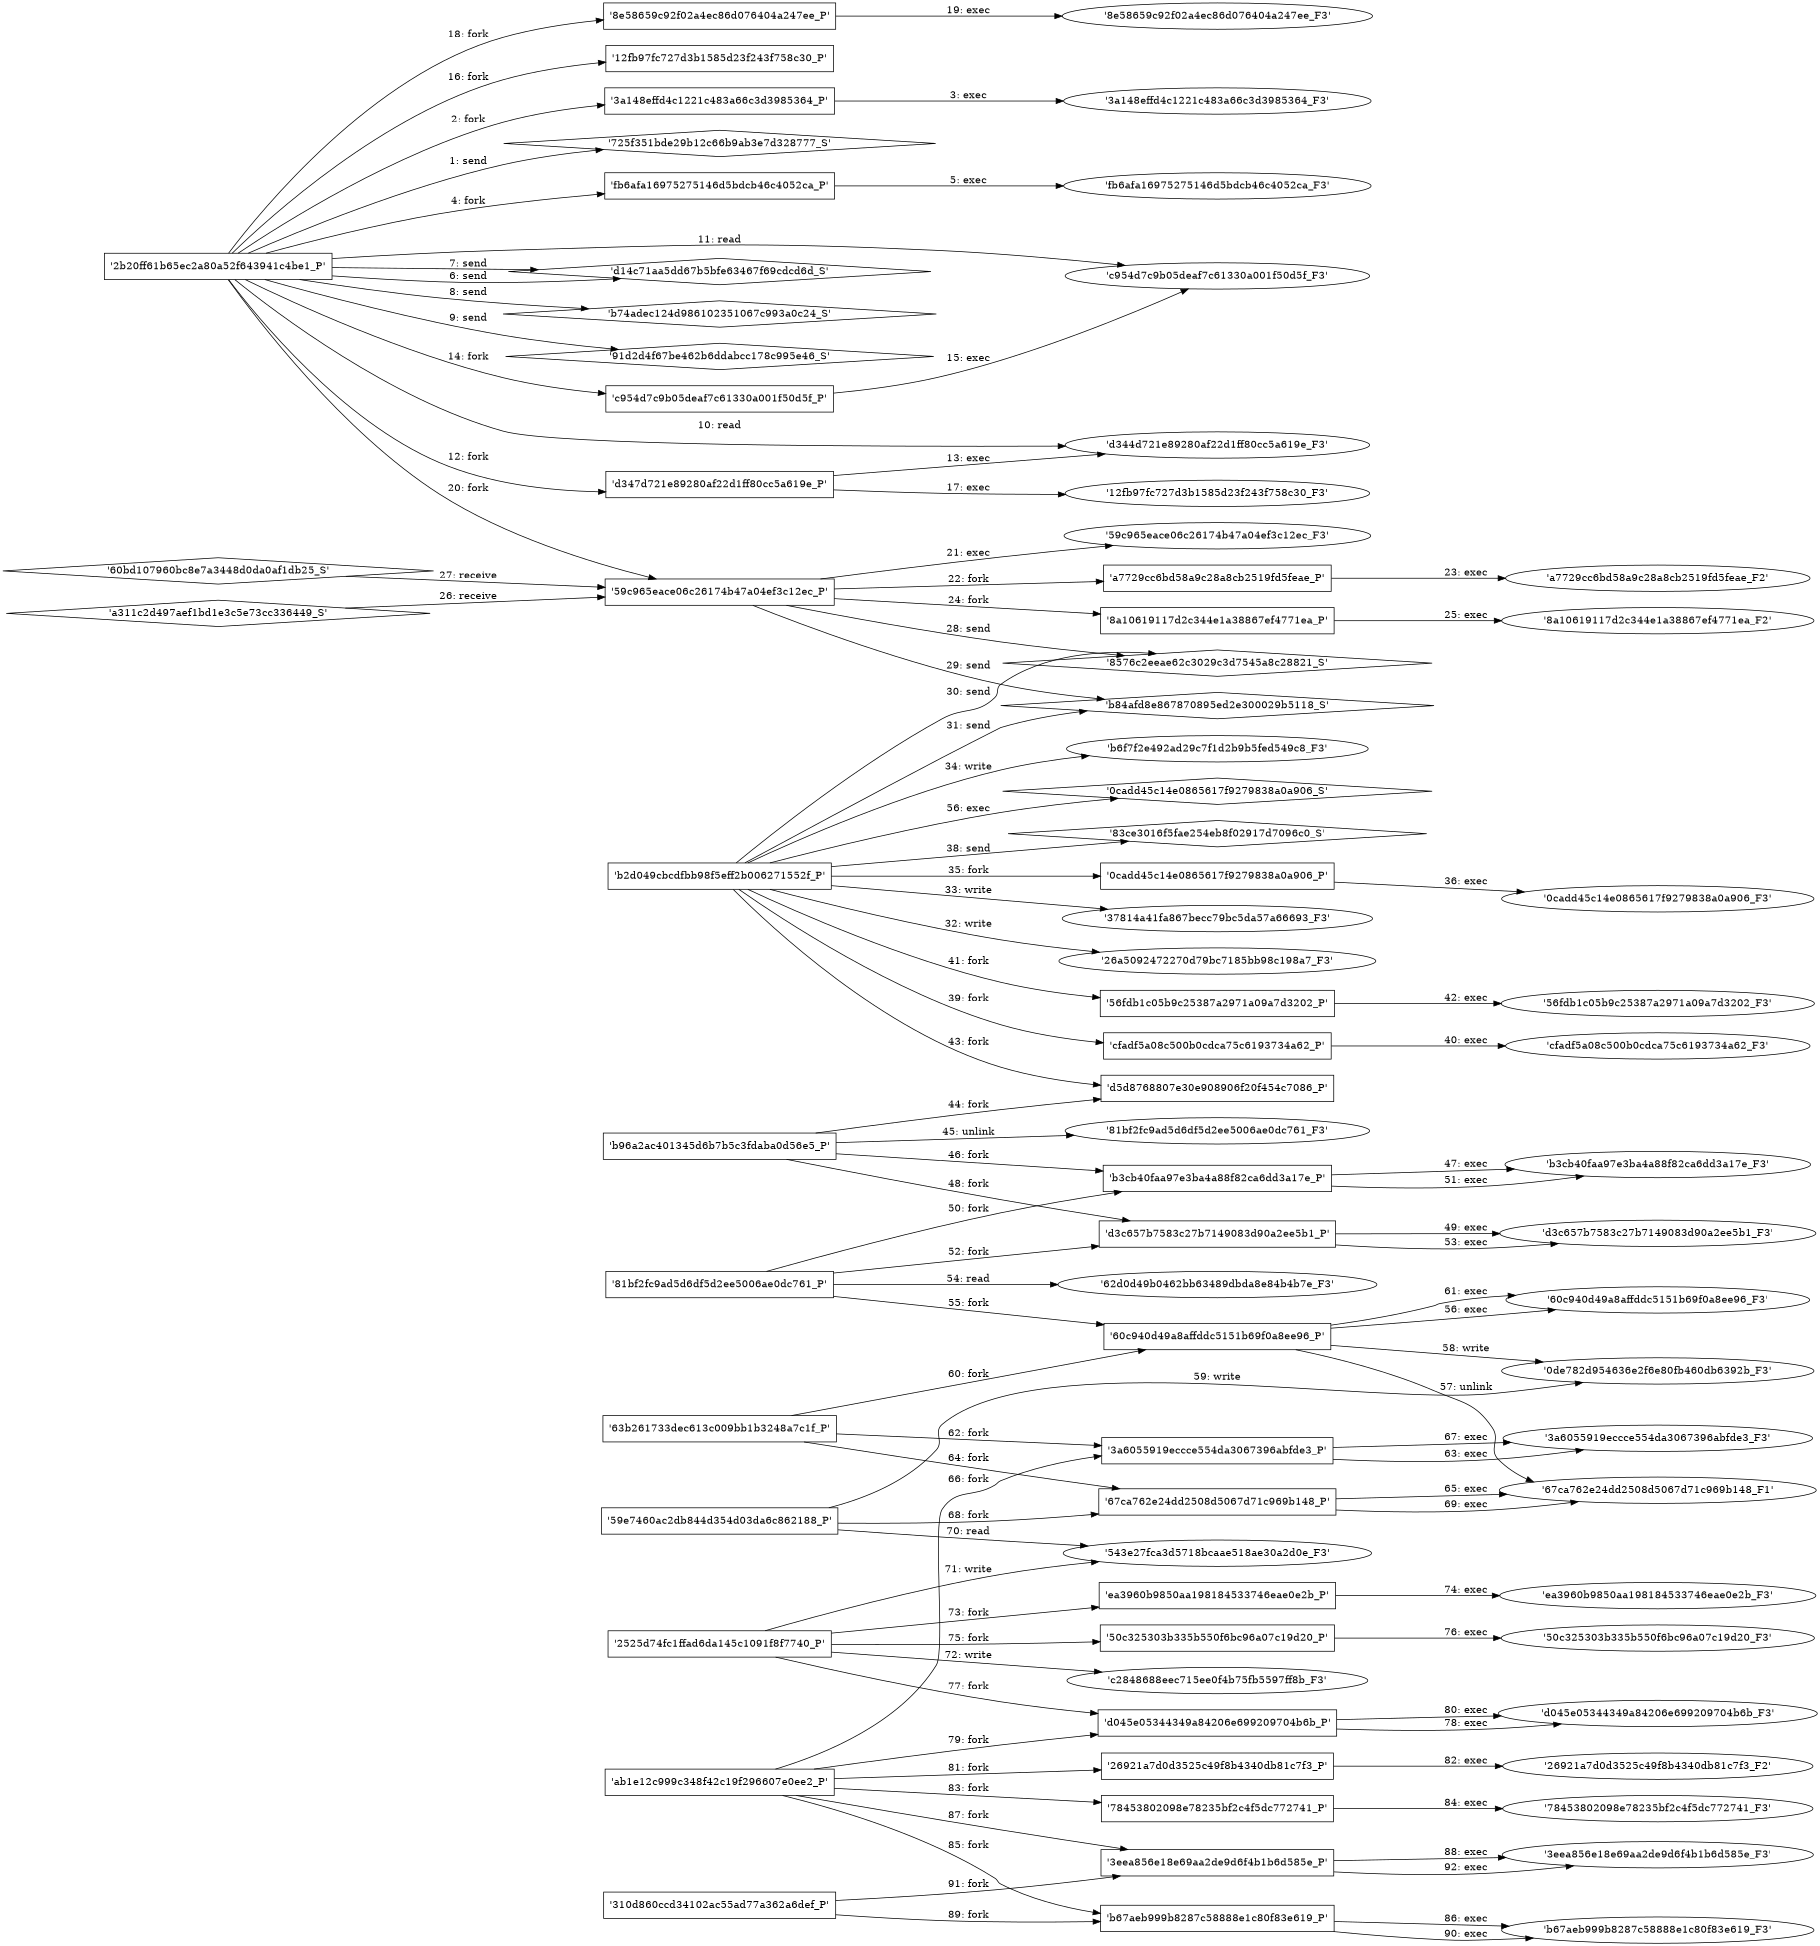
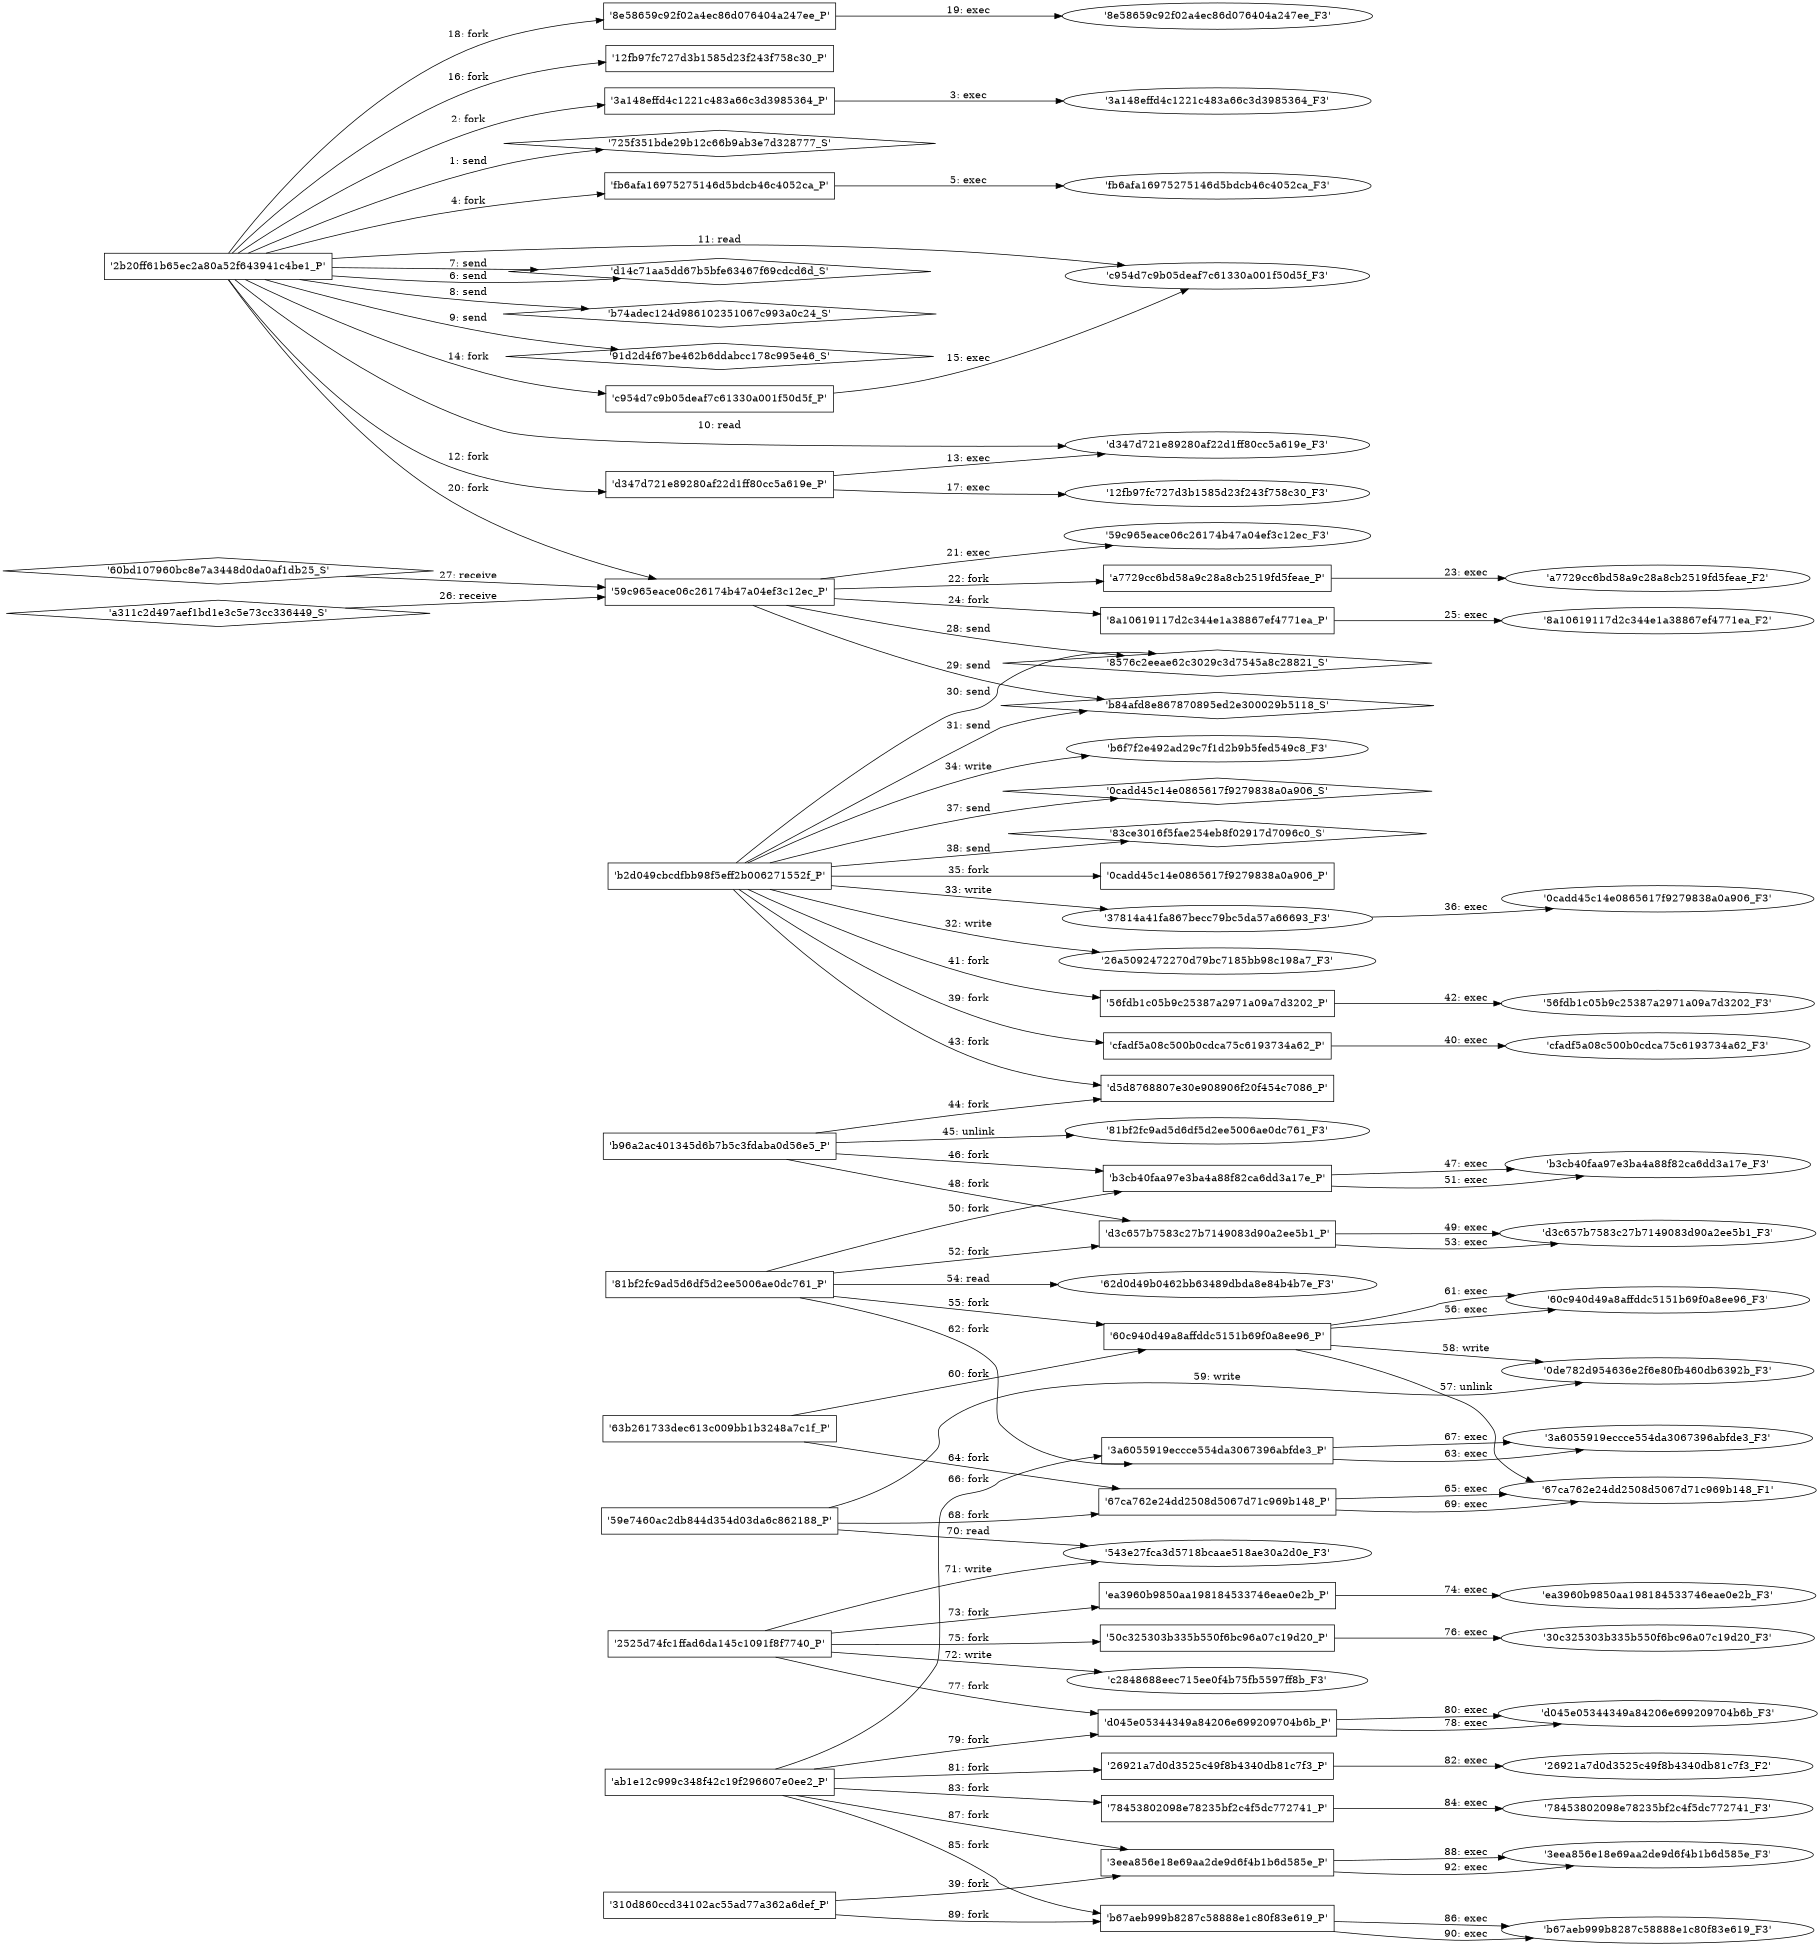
(1217, 445) -> (1217, 445)
(969, 808) -> (969, 808)
(1426, 887) -> (1459, 914)
(965, 1440) -> (990, 1361)
(1658, 1638) -> (1658, 1638)
(969, 1884) -> (969, 1884)
